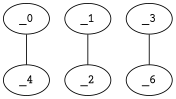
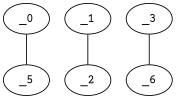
(26, 80) -> (26, 80)
